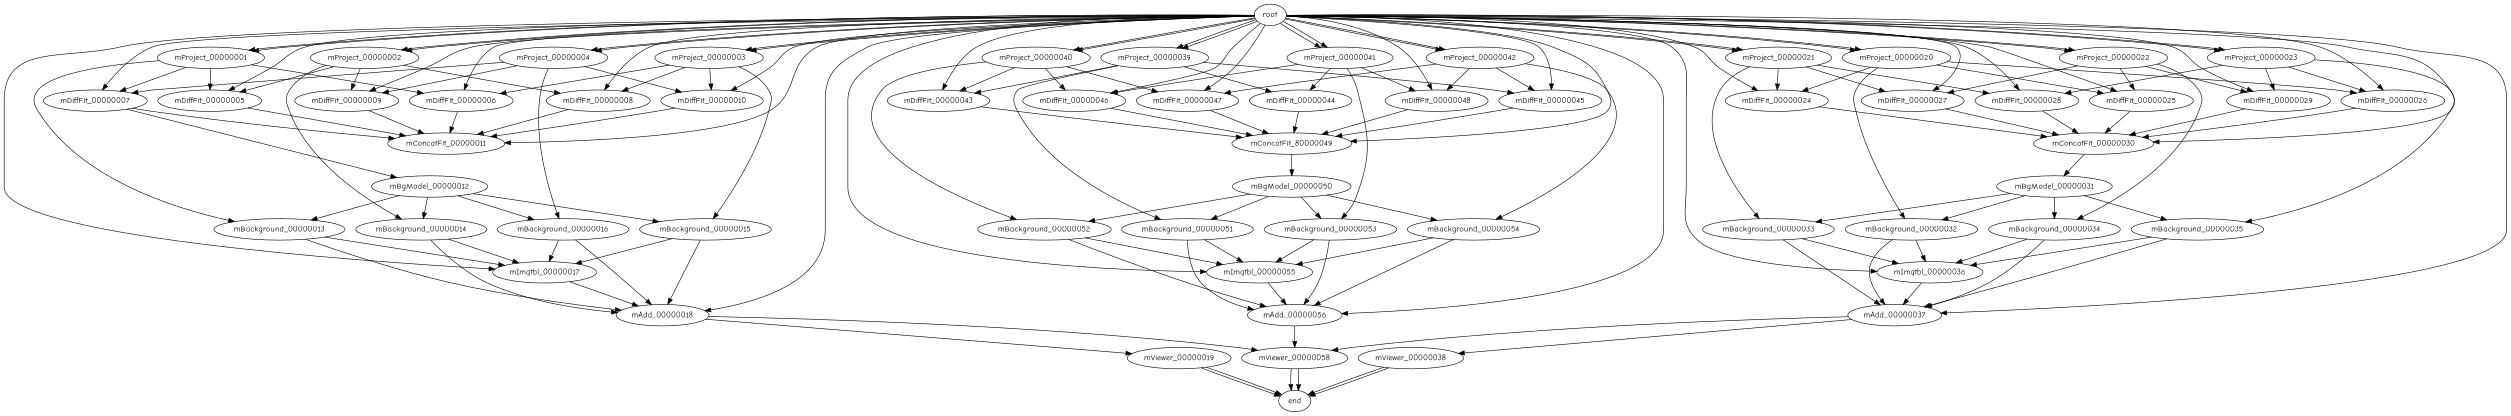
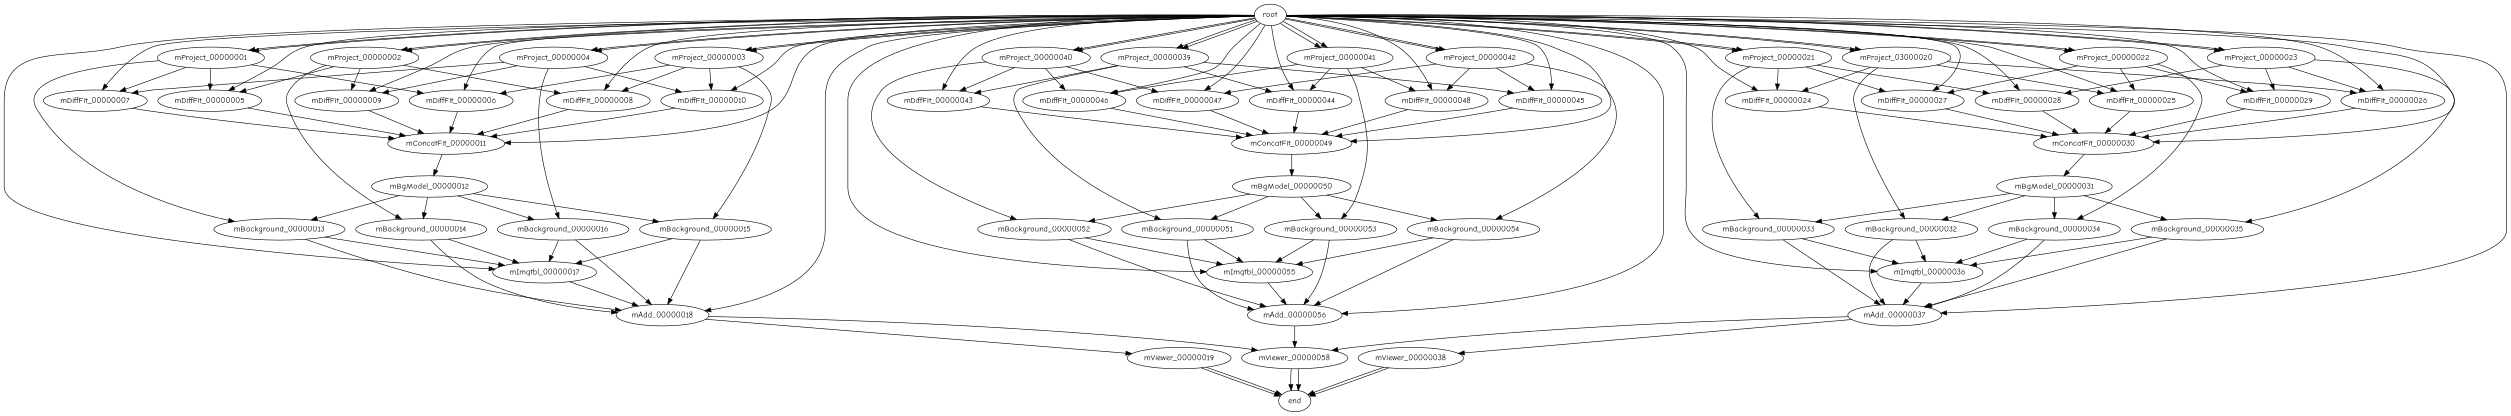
none -> (1278, 56)
(1897, 58) -> (1897, 58)
(259, 143) -> (439, 162)
(1292, 144) -> (1292, 144)
